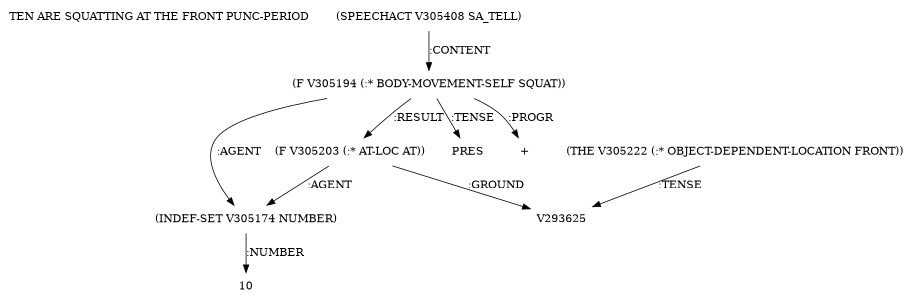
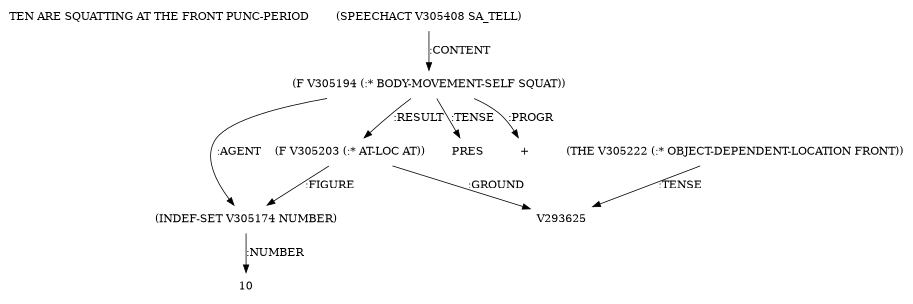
(330, 186) -> (330, 186)
